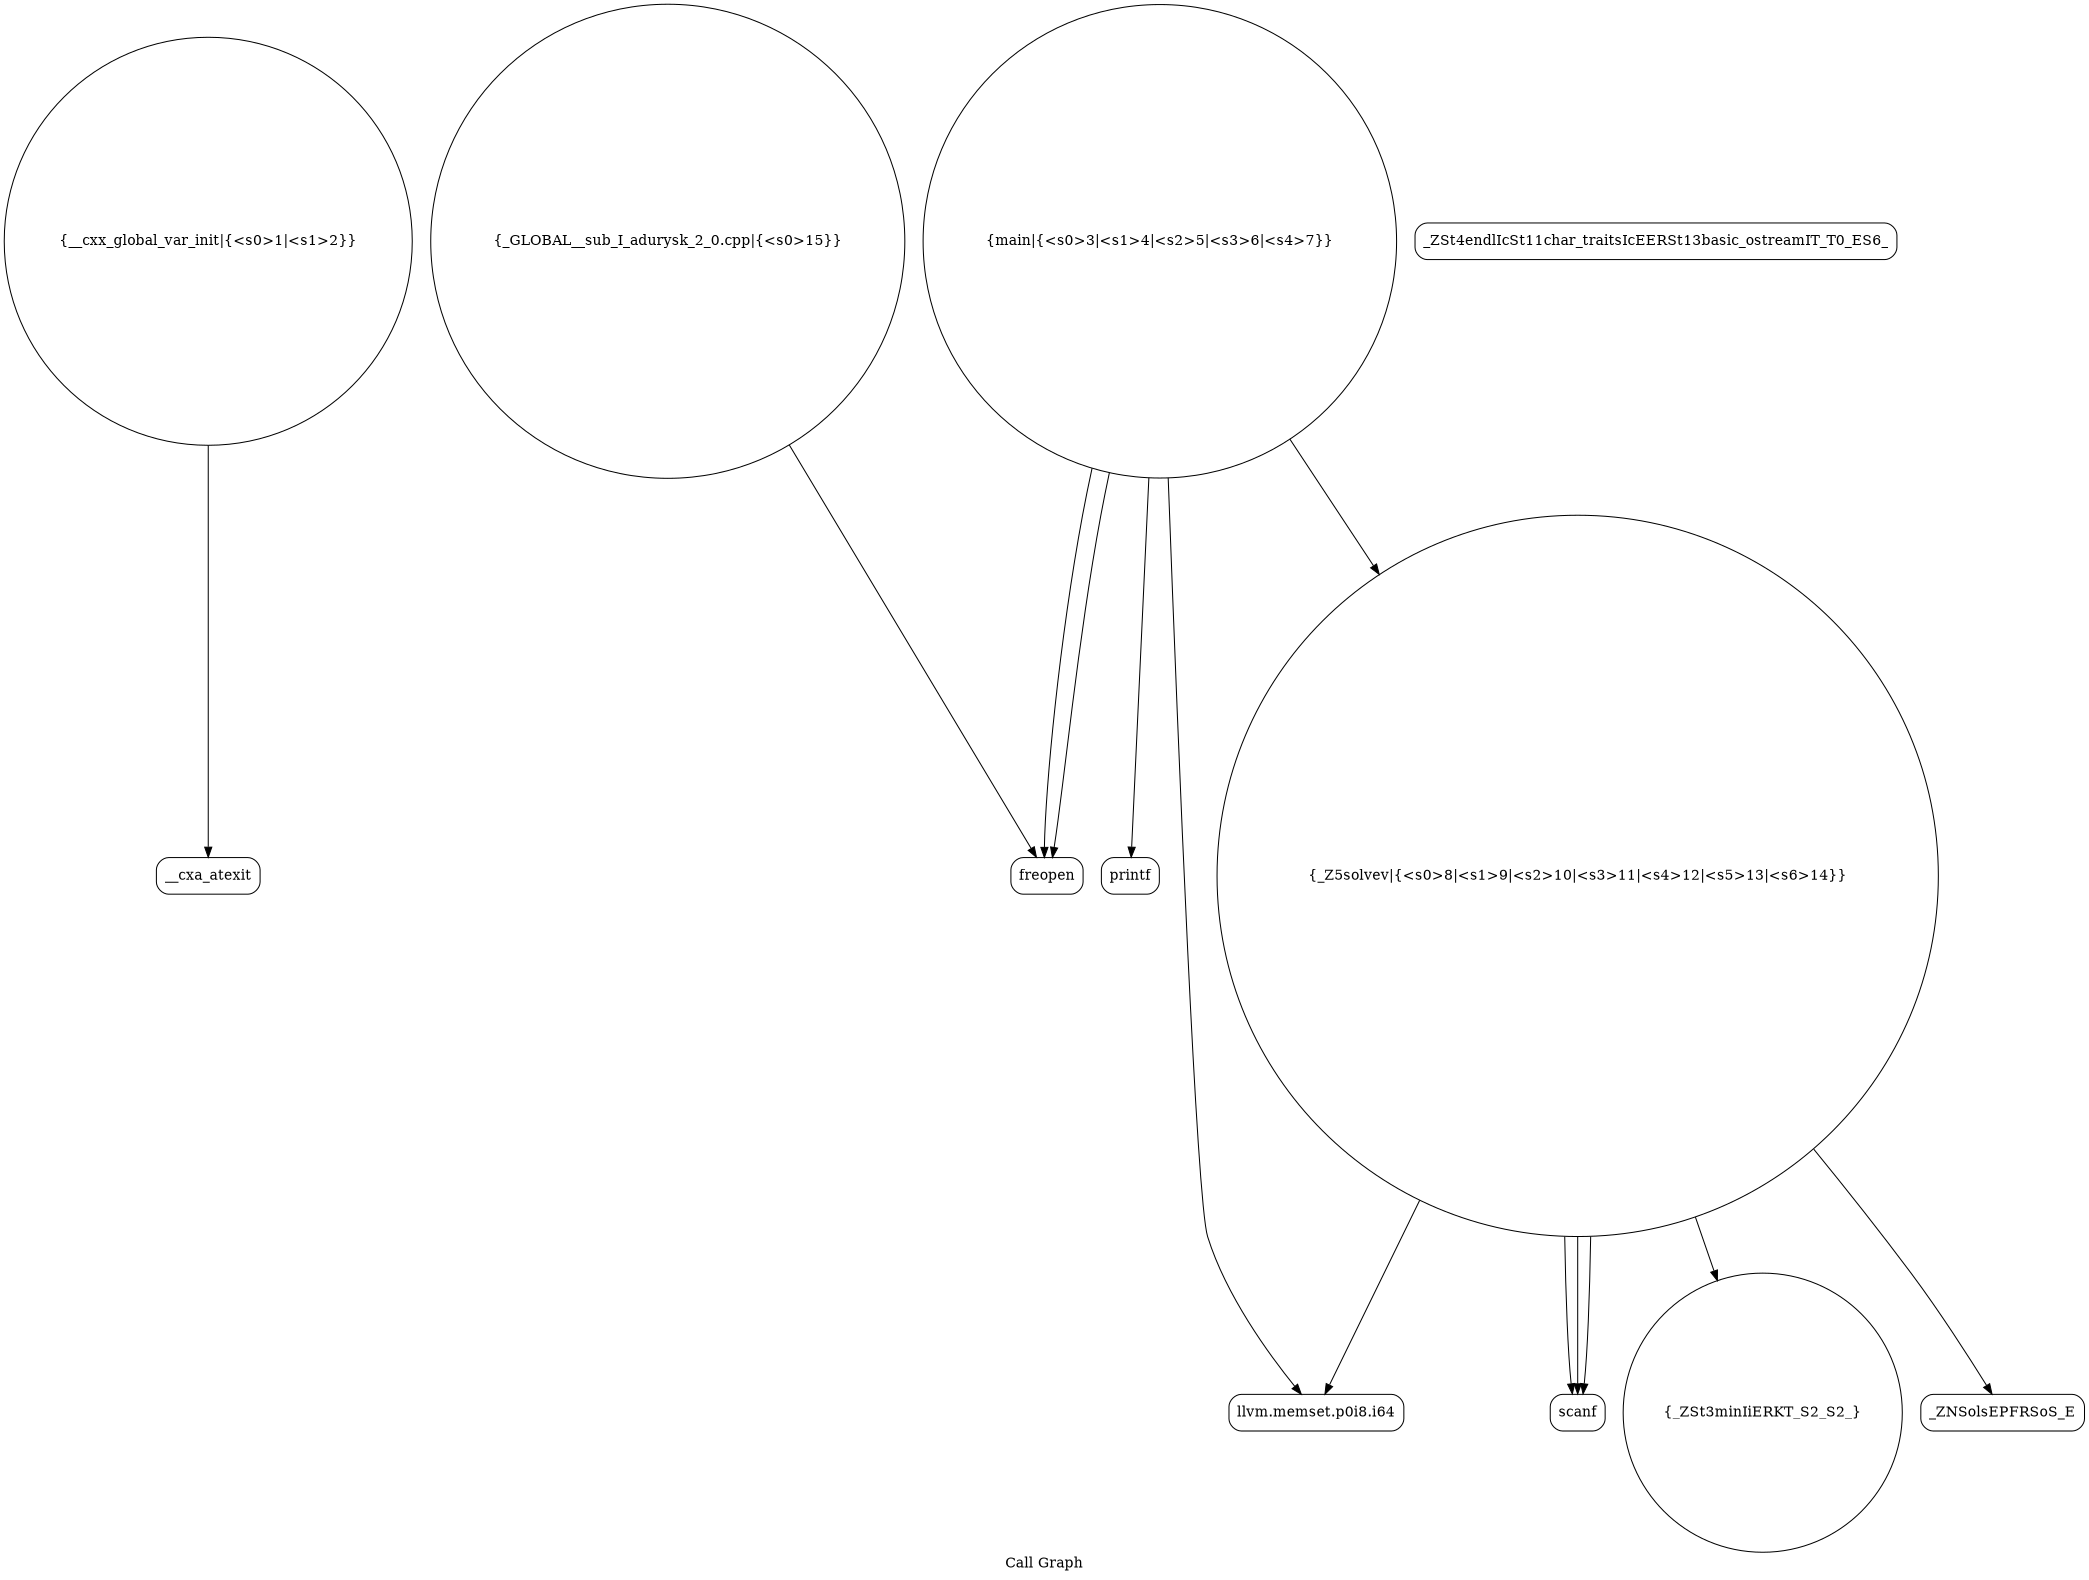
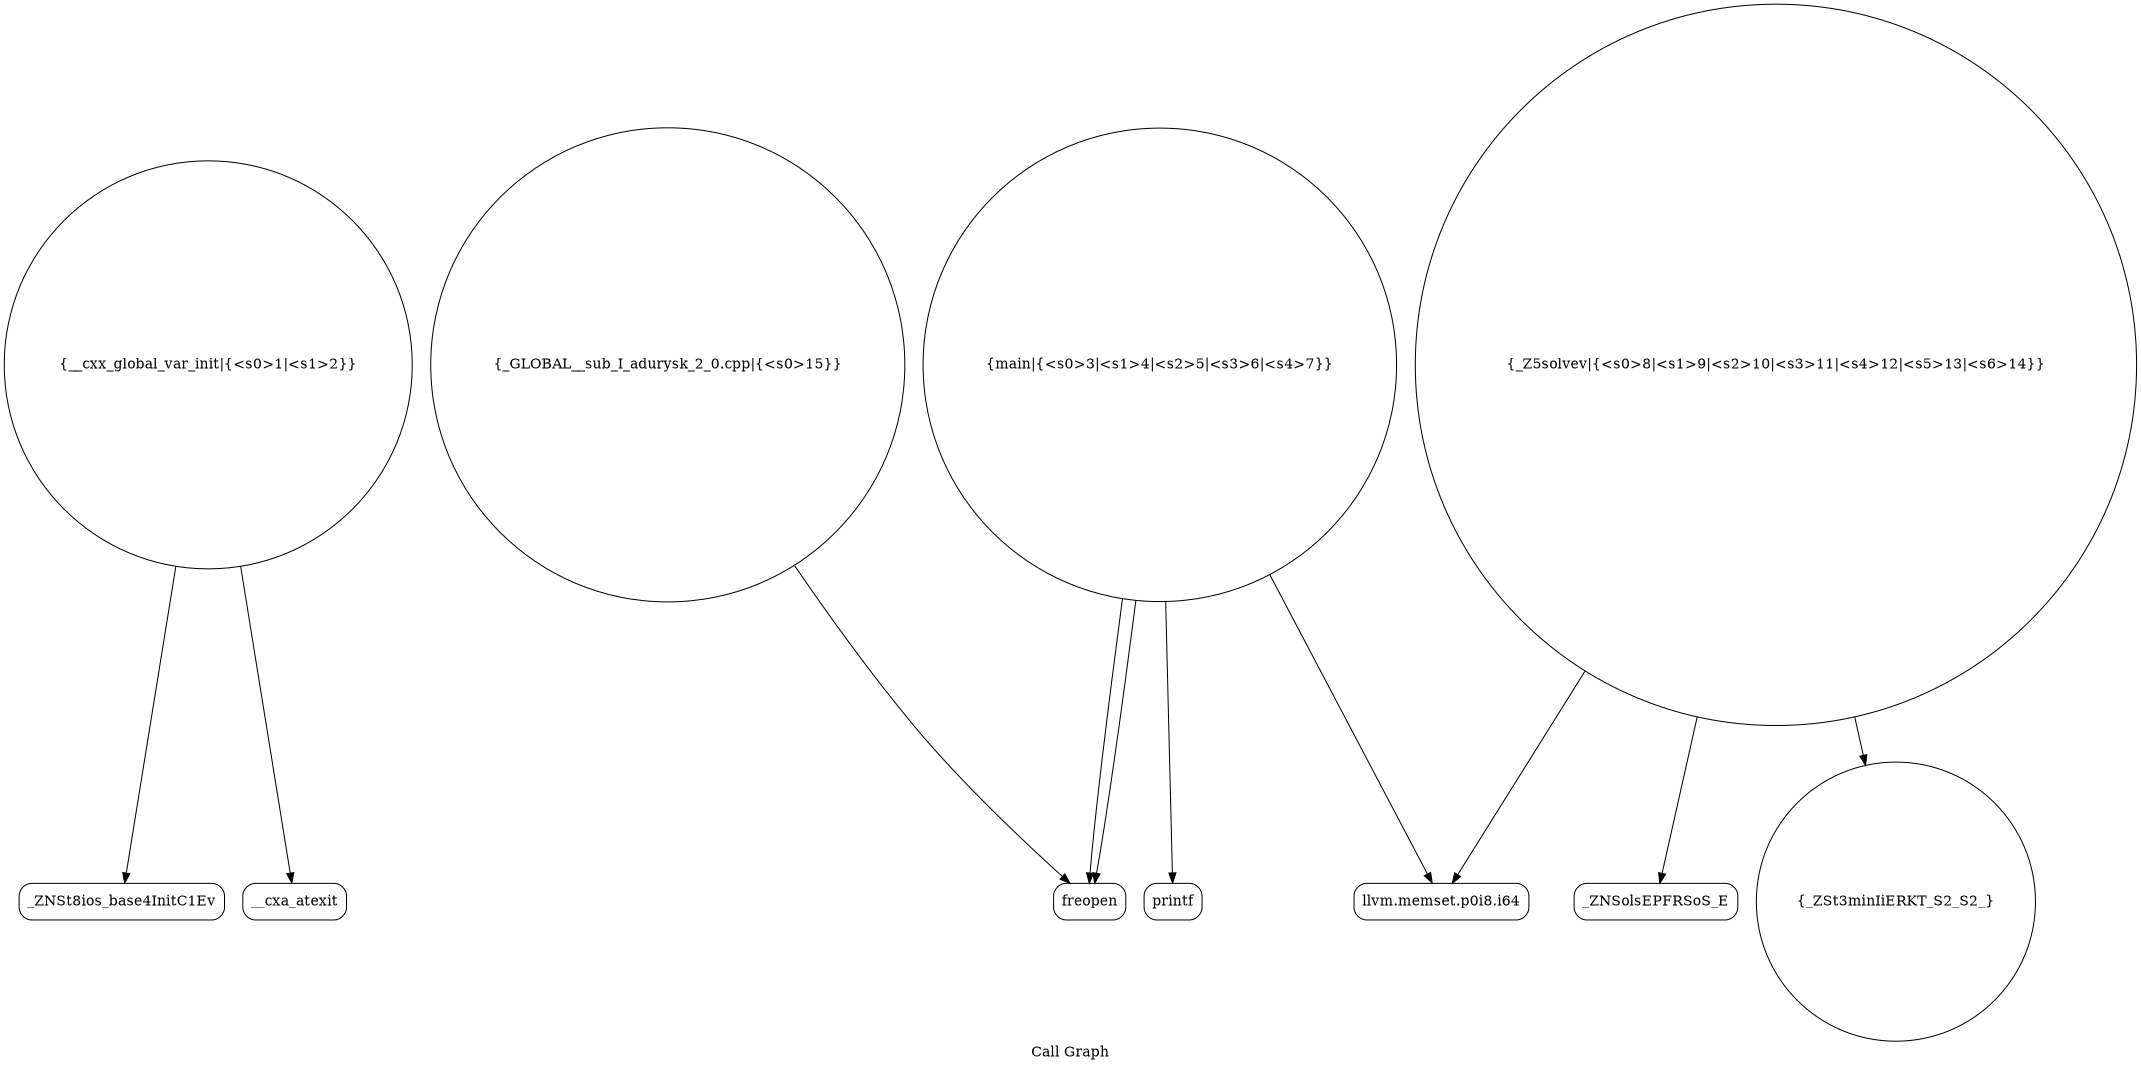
(1656, 241) -> none
(1332, 502) -> none
none -> (122, 902)
(1578, 1413) -> none
